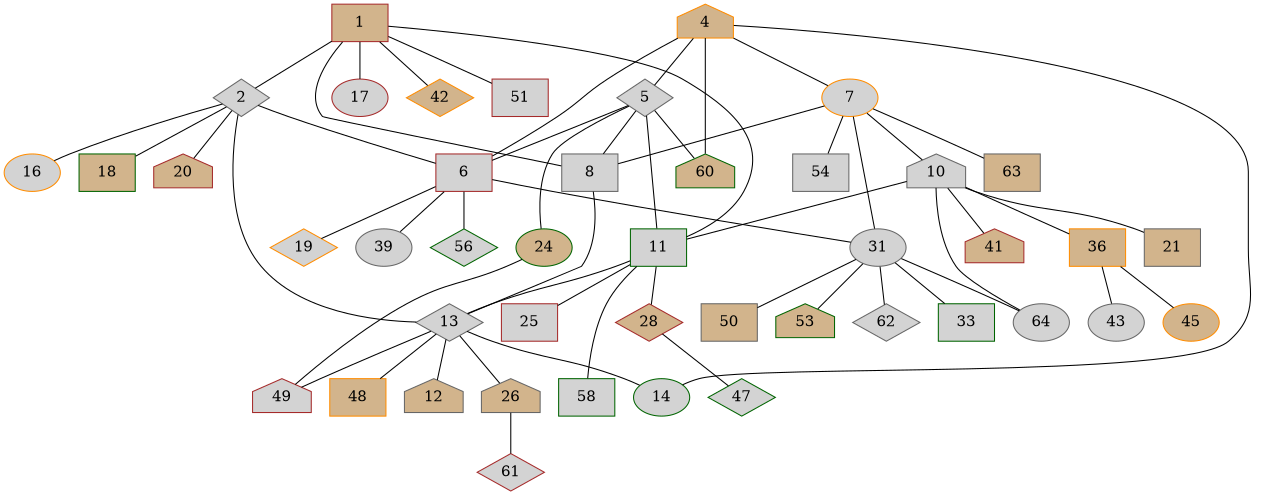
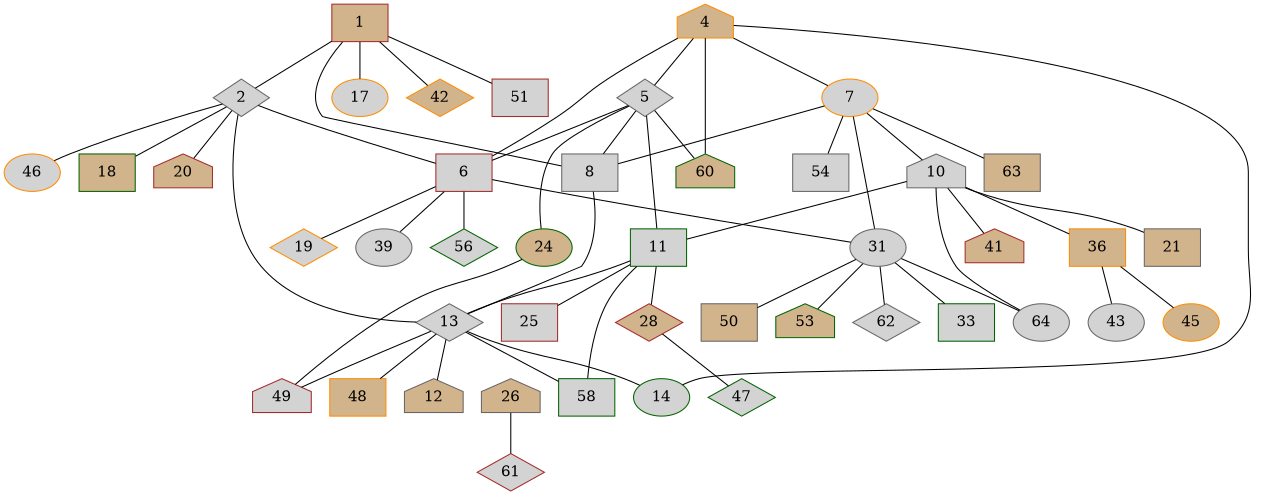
(645, 65) -> none
(360, 98) -> (360, 98)
(32, 173) -> (32, 173)
(480, 360) -> (512, 357)
